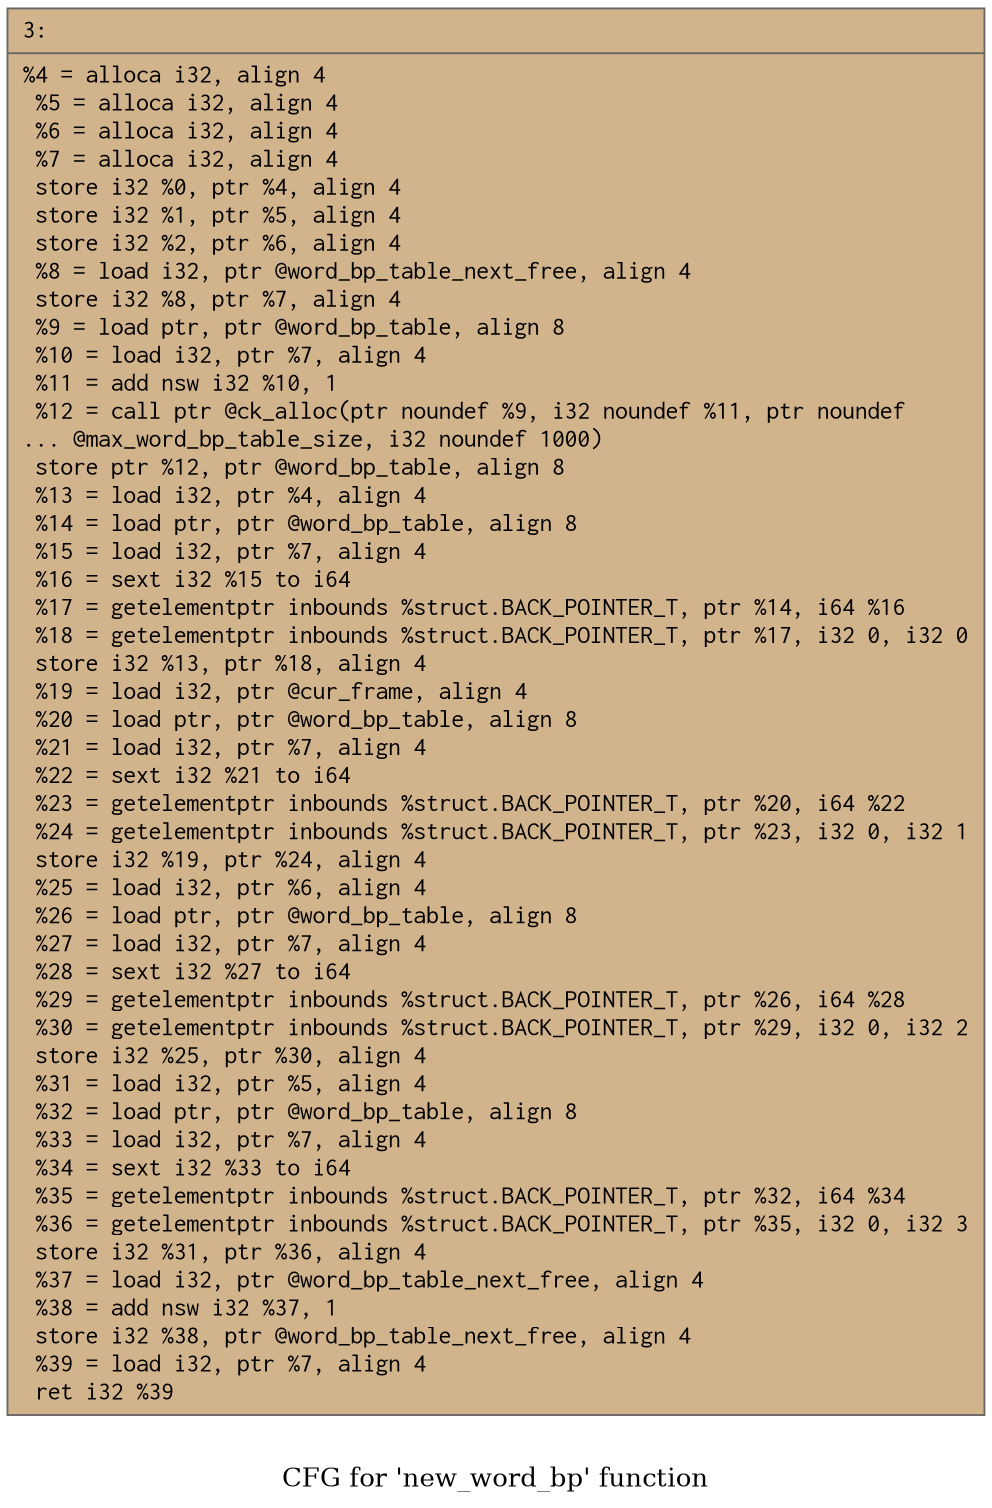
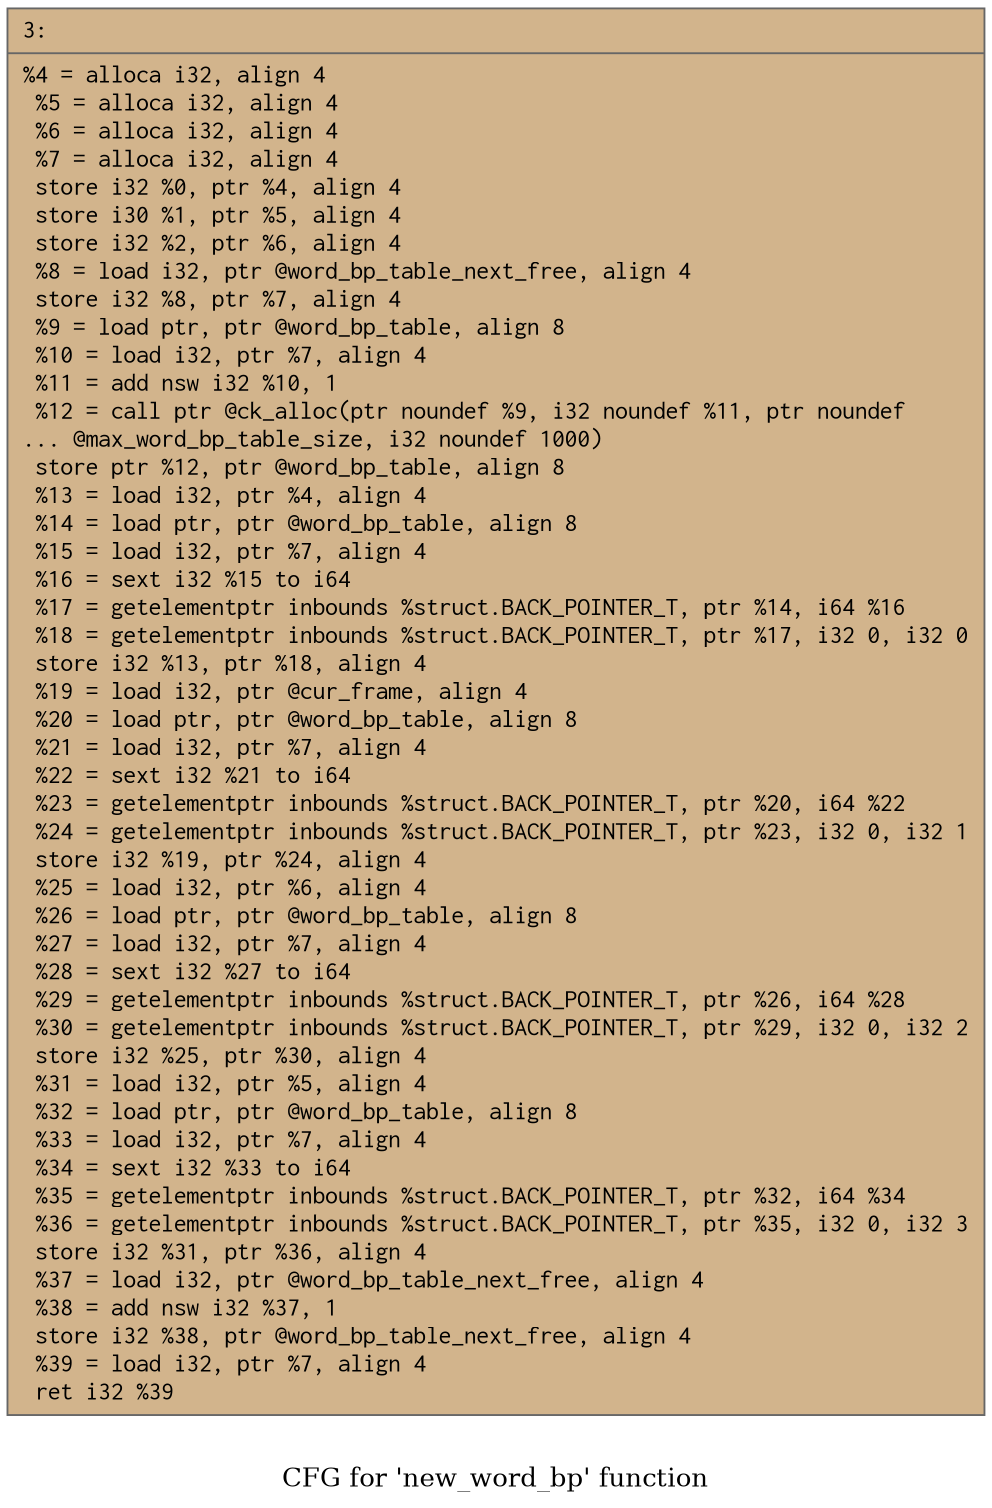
(212, 215) -> (212, 215)
